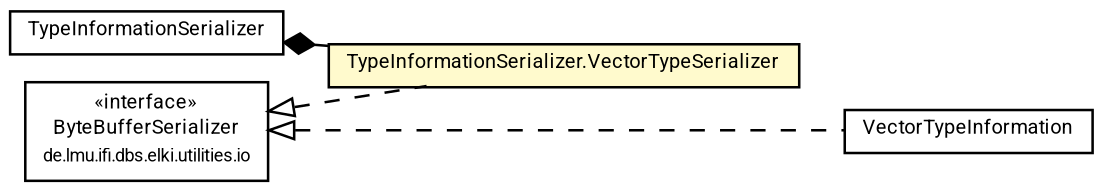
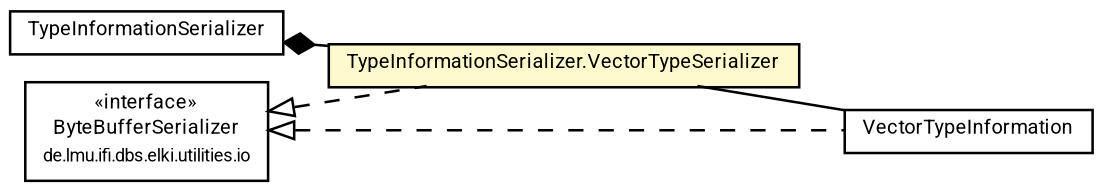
none -> (771, 98)
